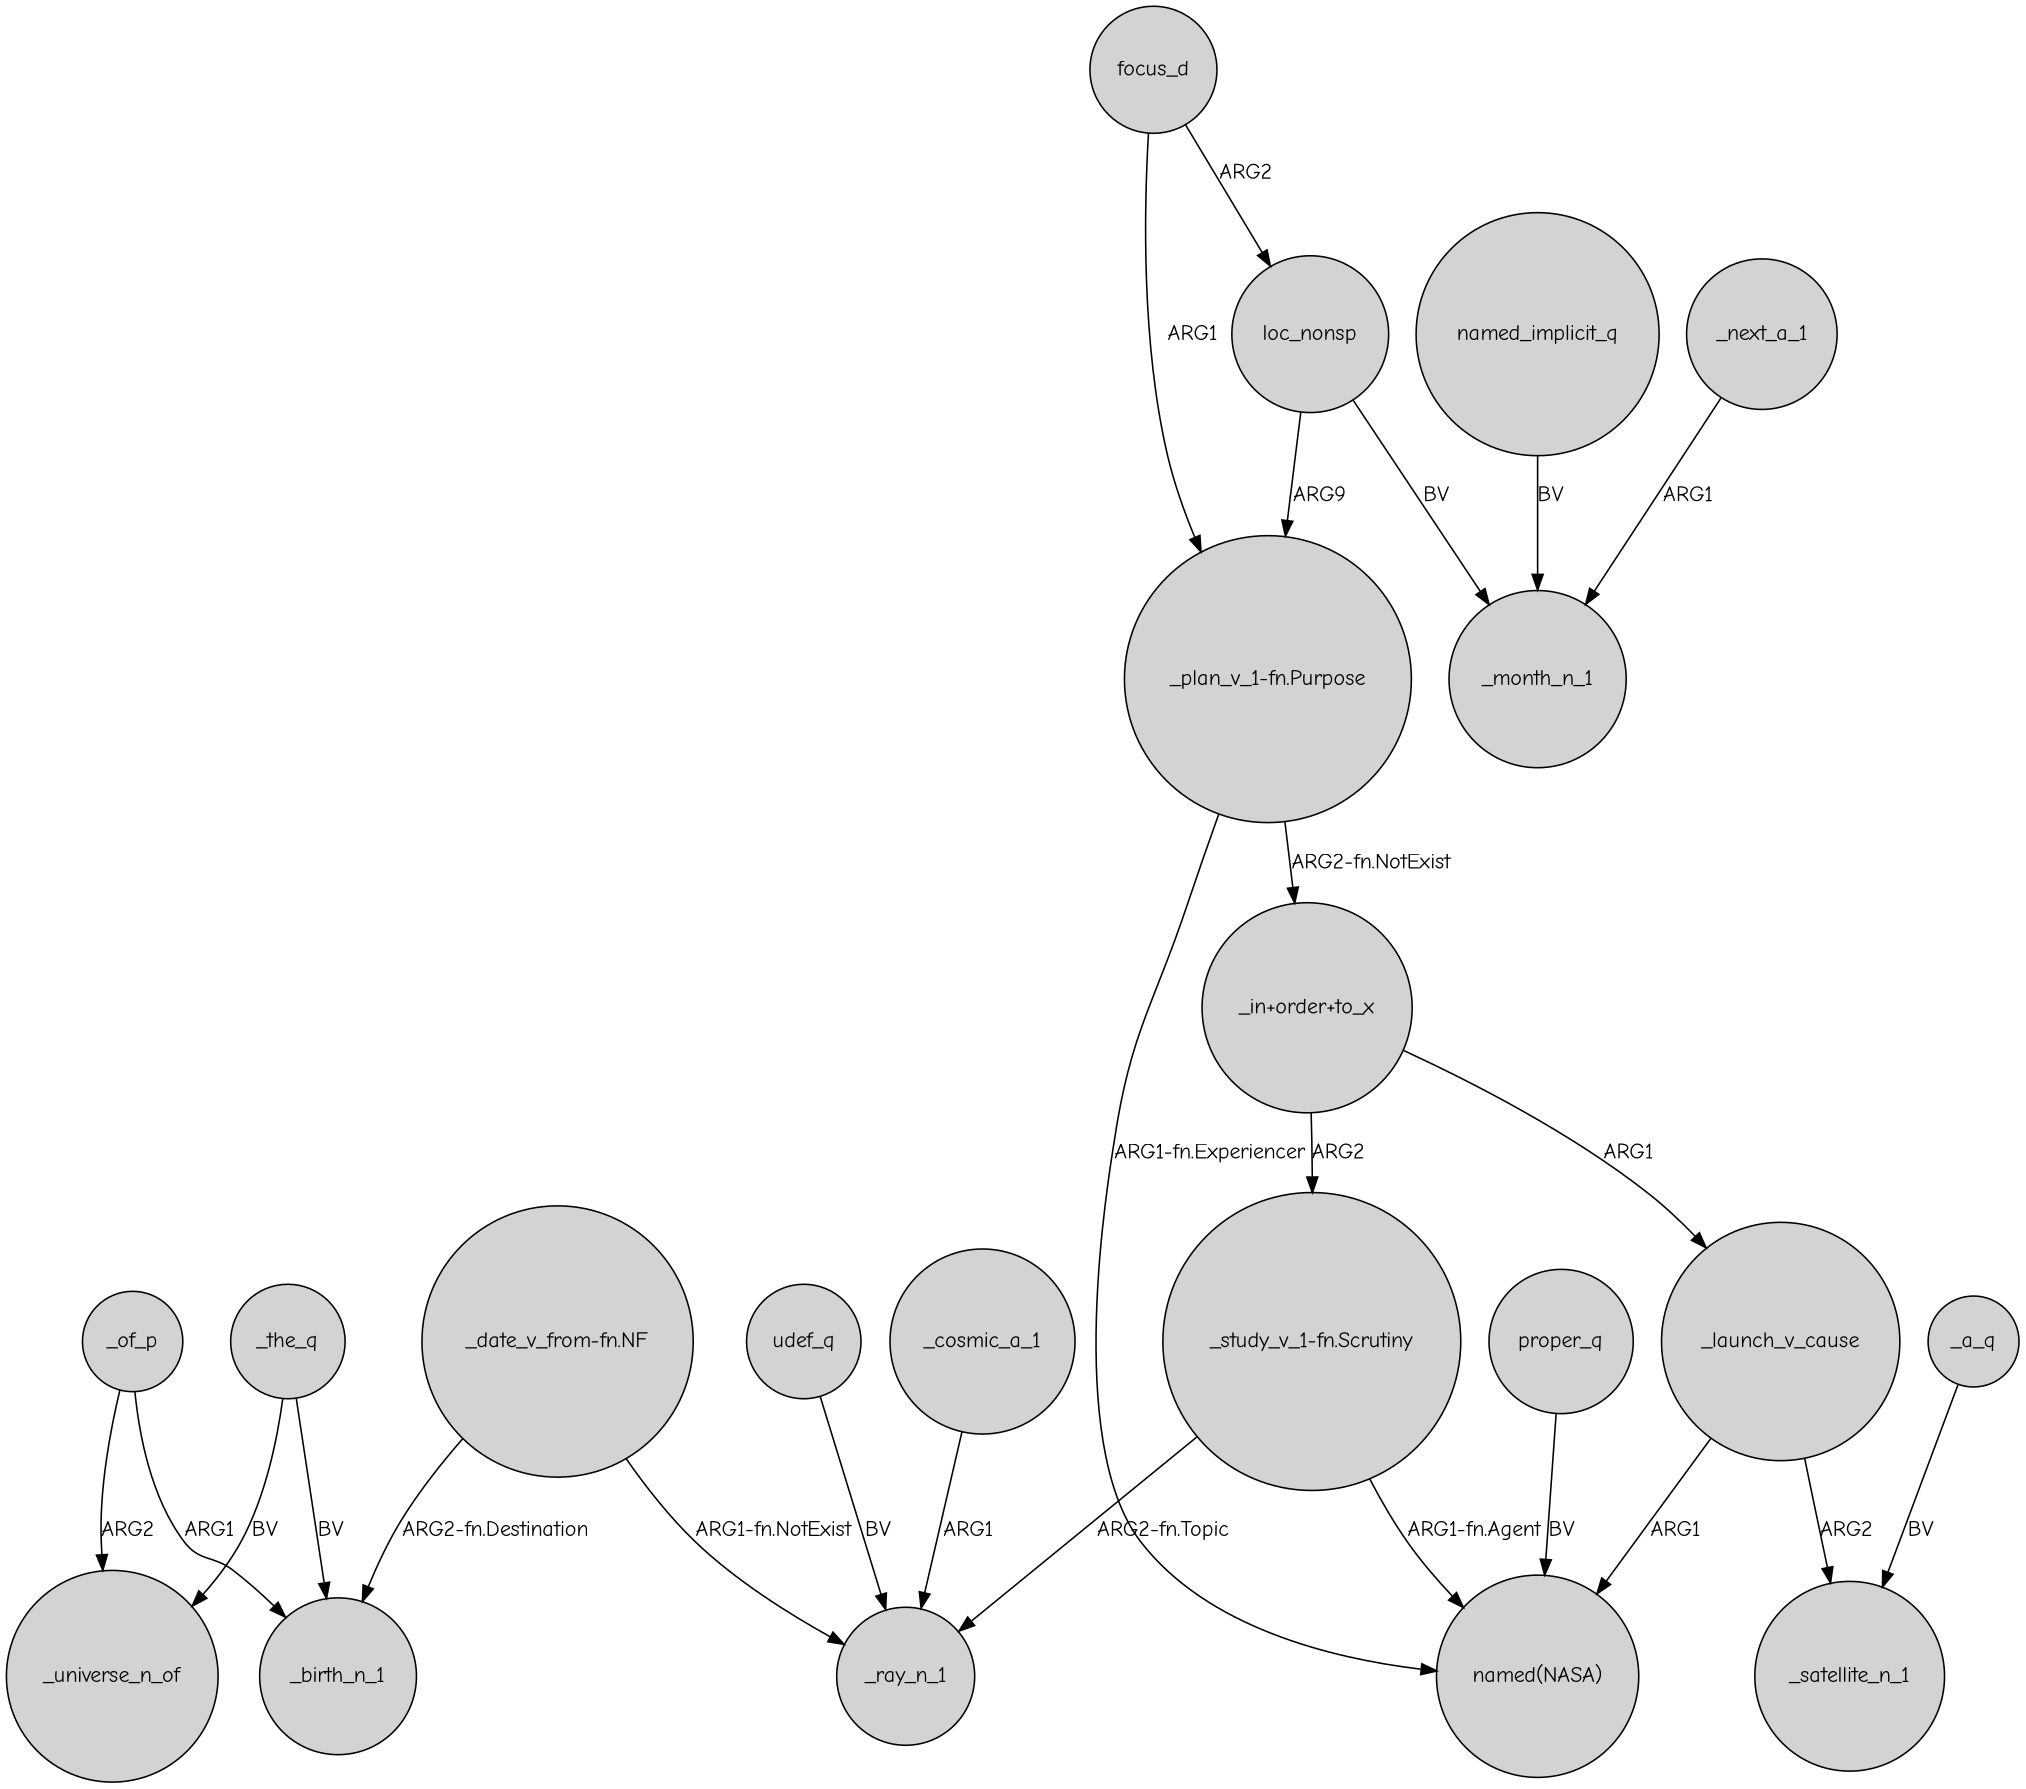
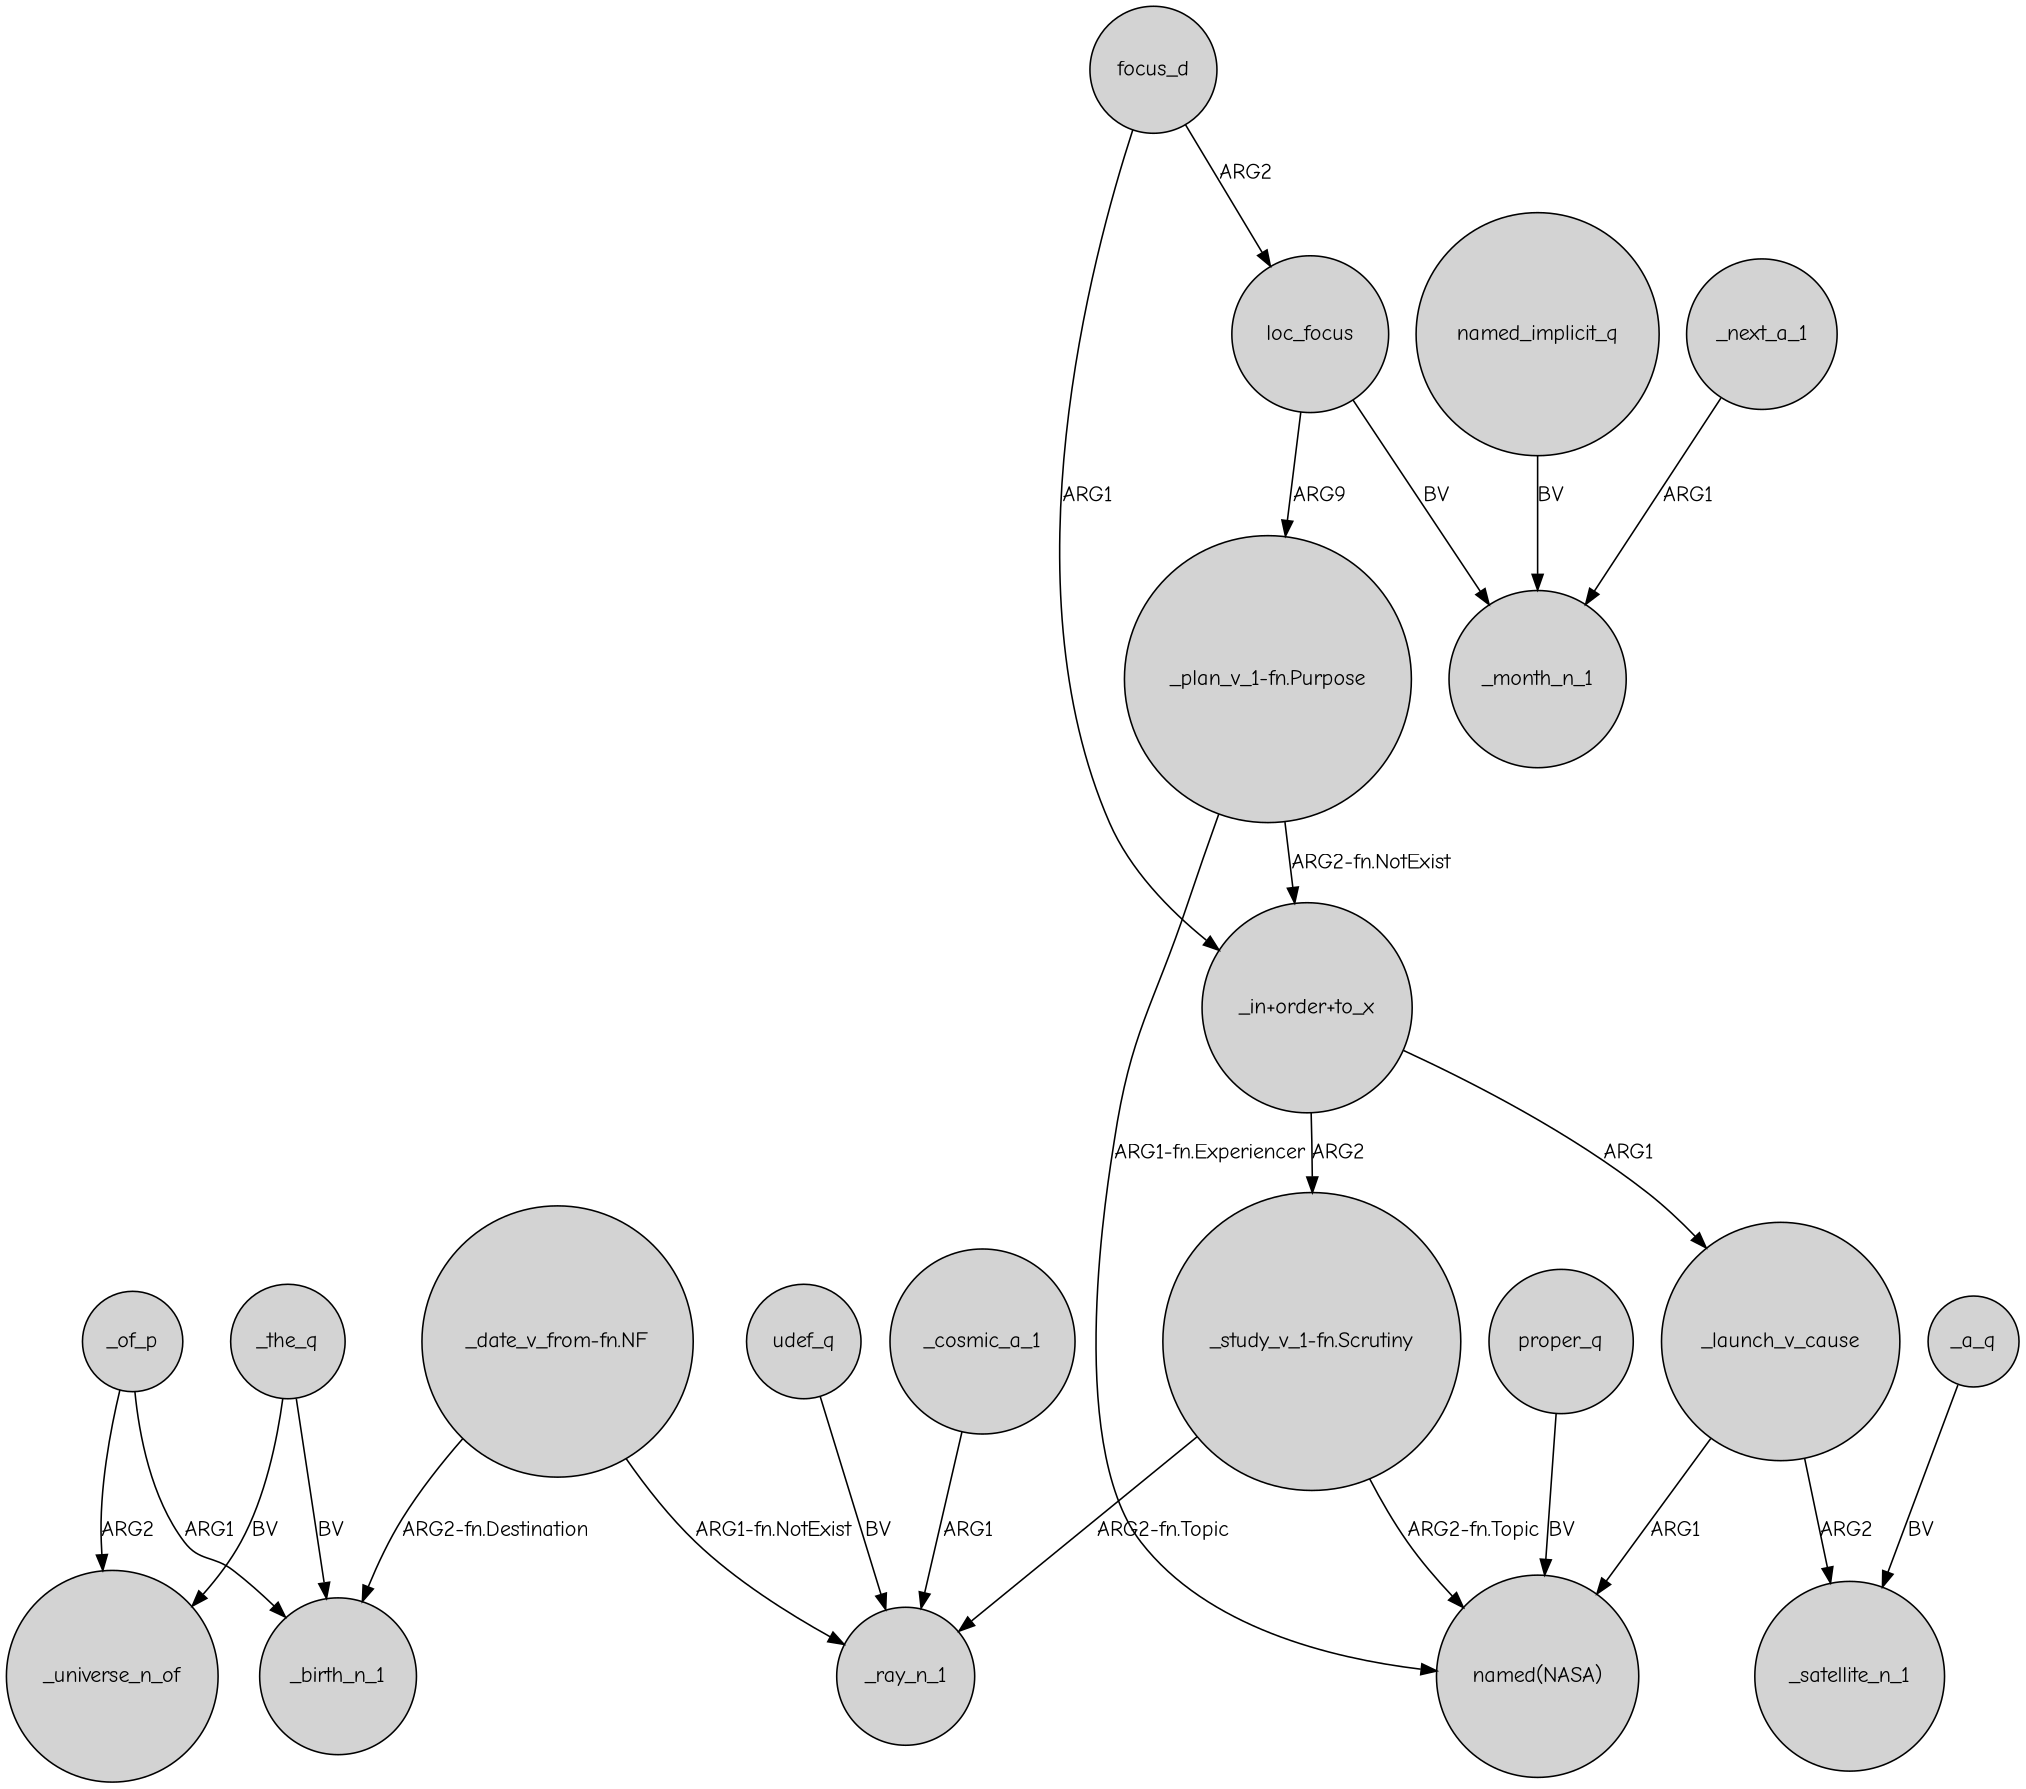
(1310, 334) -> (1310, 334)
(1150, 338) -> (1061, 552)
(1474, 1530) -> (1474, 1530)
